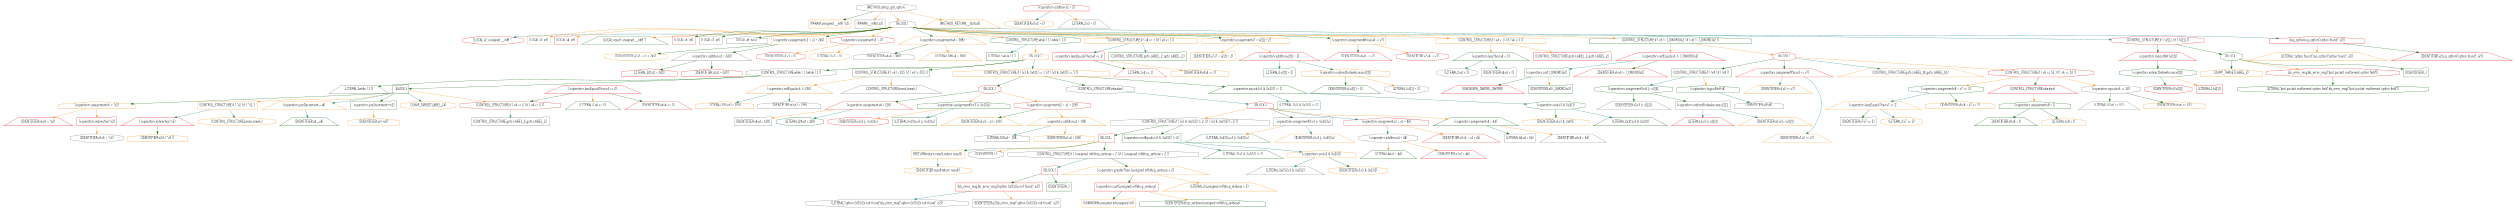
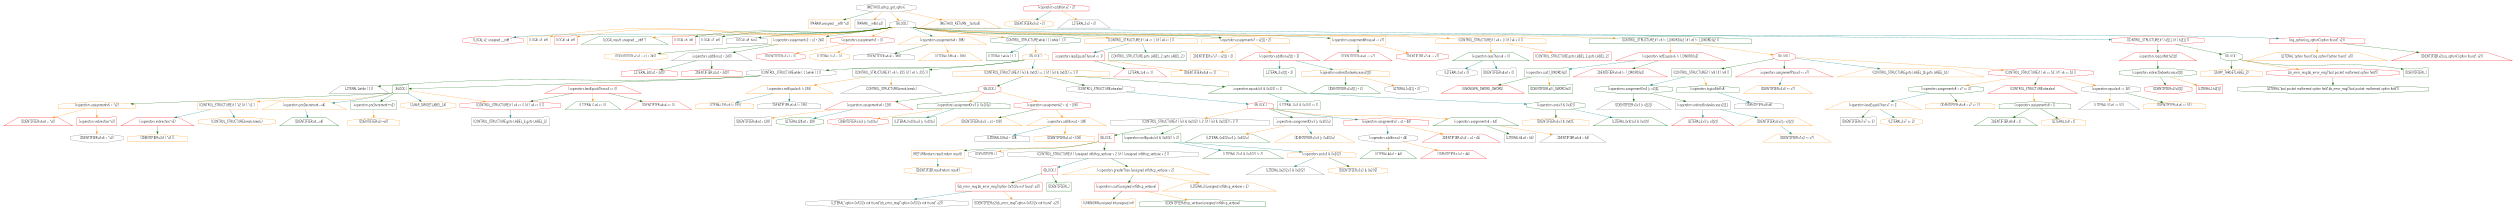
(2110, 96) -> (2110, 96)
(1822, 103) -> (1785, 129)
